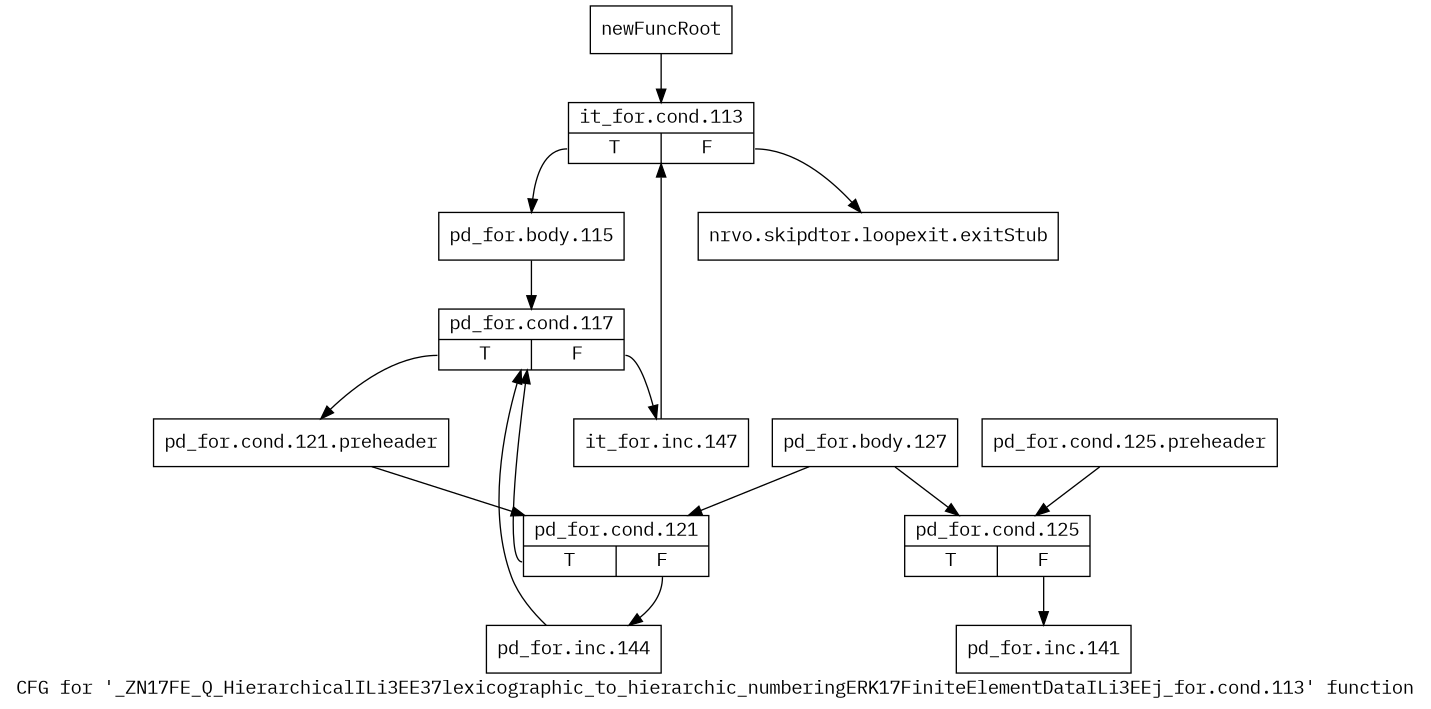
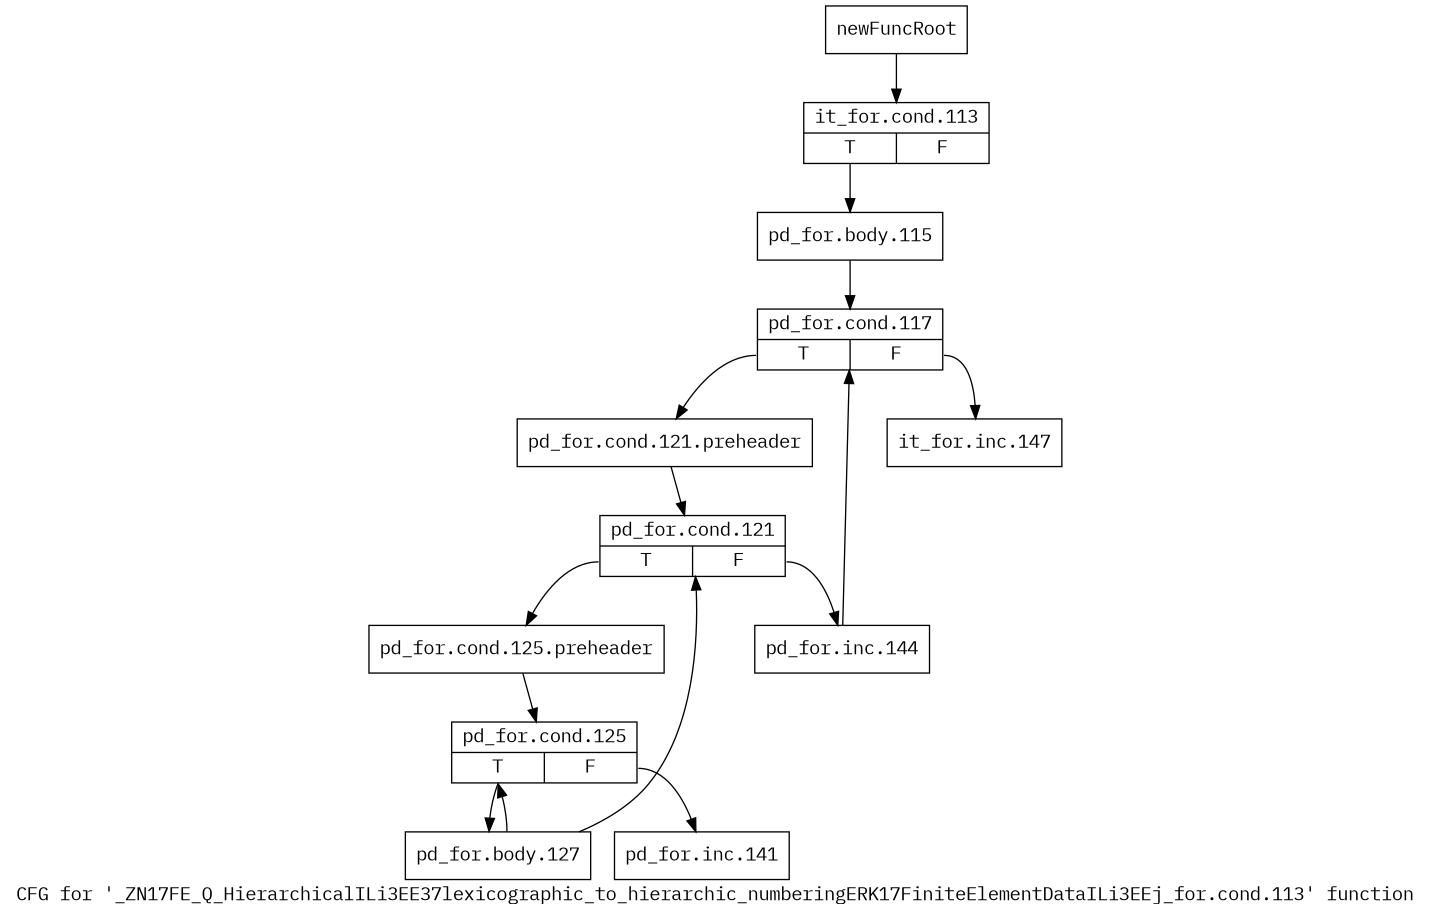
(878, 236) -> none
(661, 298) -> none
(516, 474) -> (559, 579)
none -> (493, 801)
